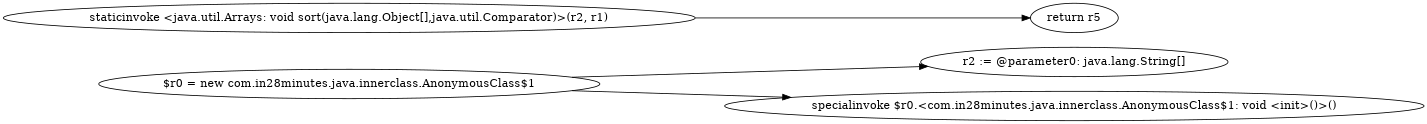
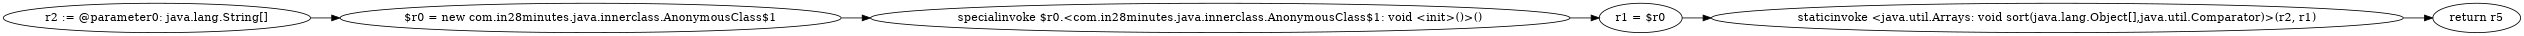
none -> (1641, 18)
(746, 72) -> (321, 18)
